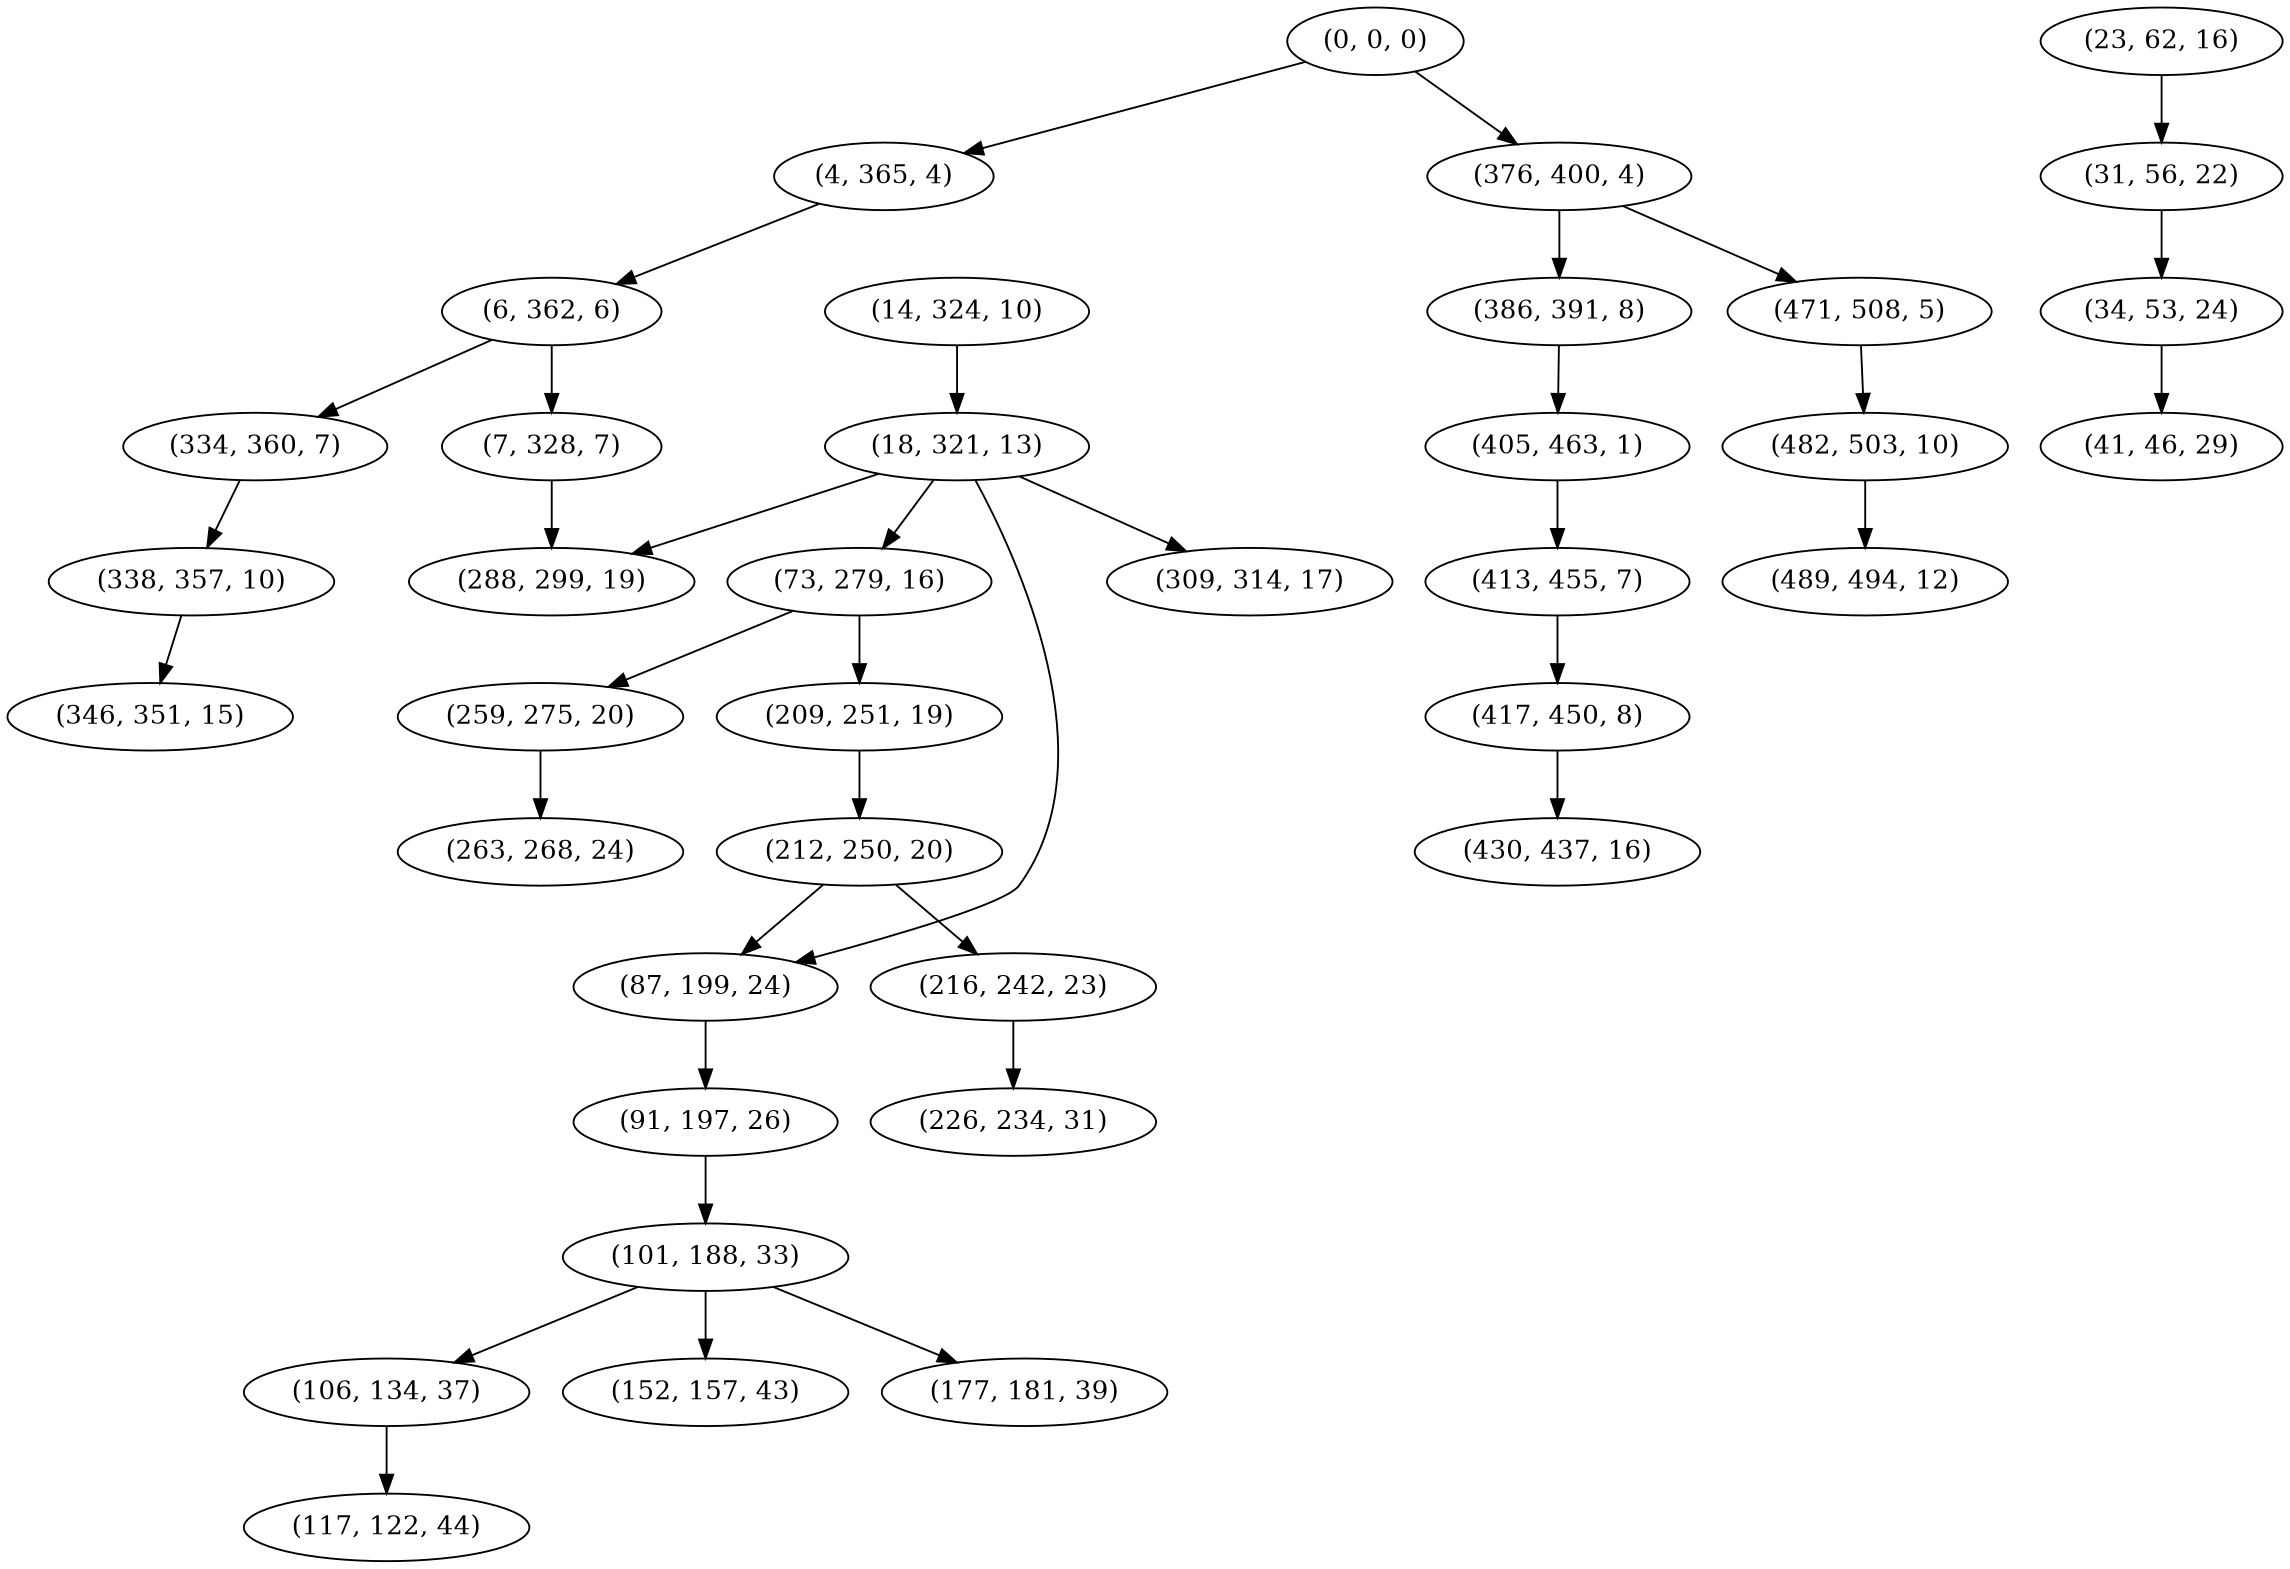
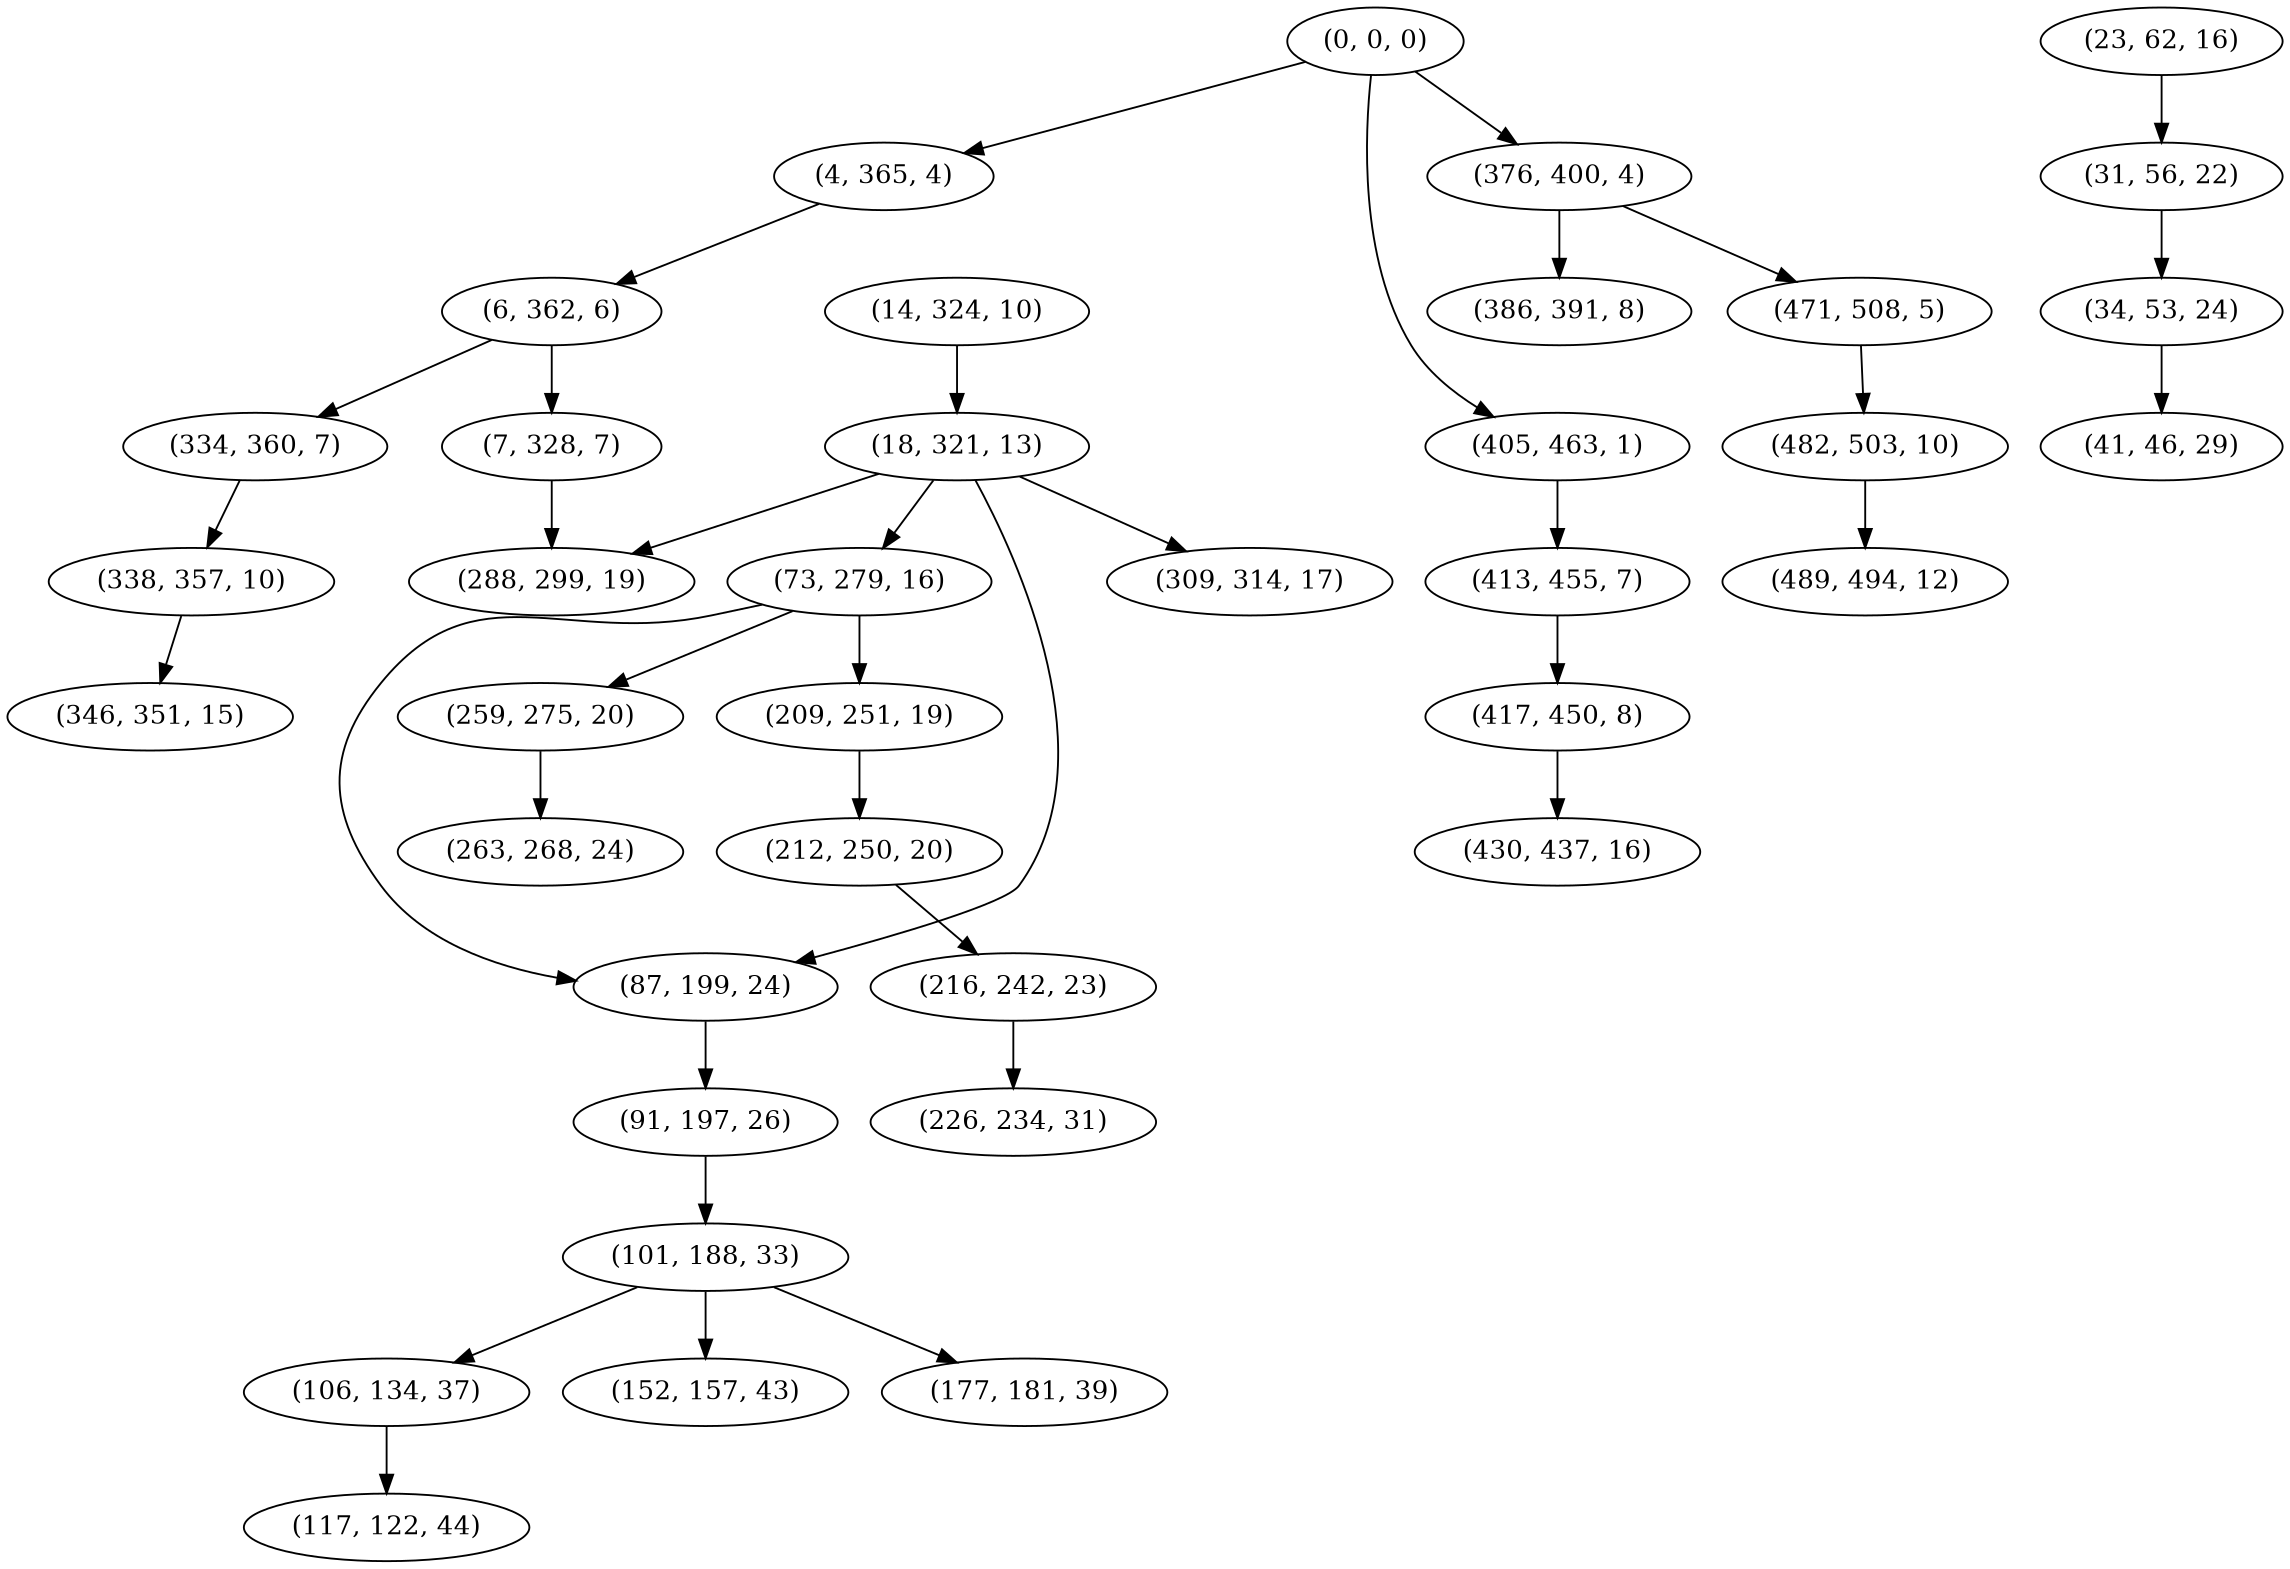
(1559, 370) -> (1378, 259)
(790, 913) -> (374, 692)
